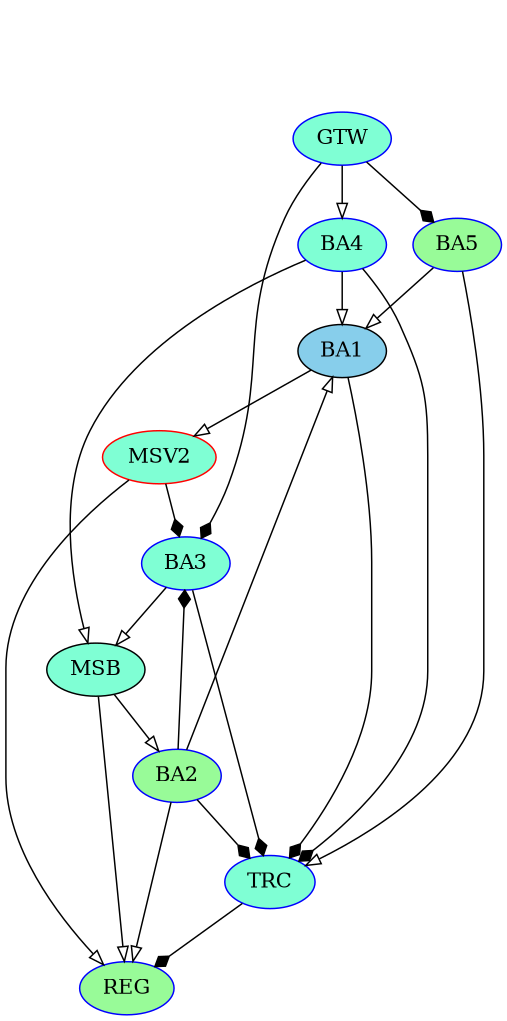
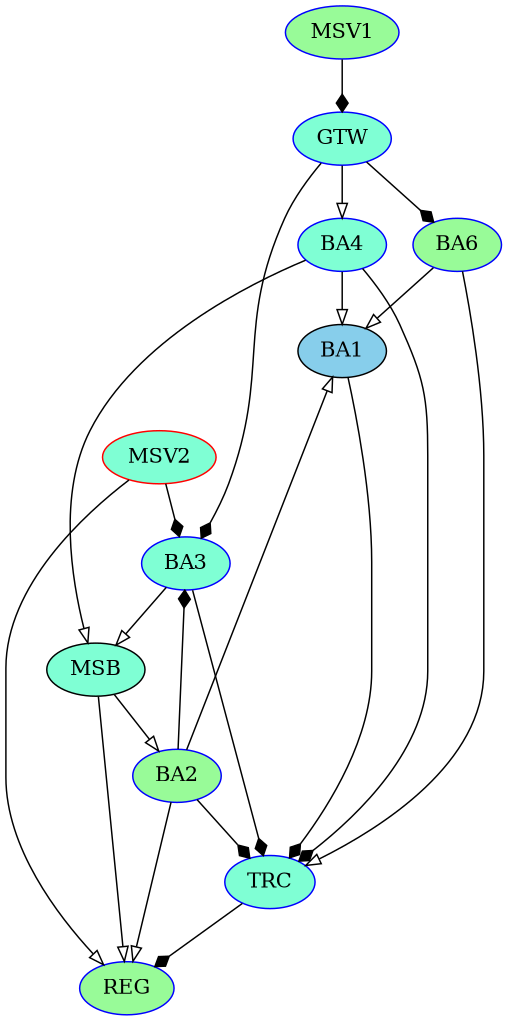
none -> (342, 32)
(457, 245) -> (457, 245)
(259, 399) -> none
